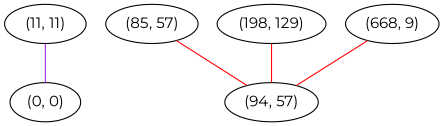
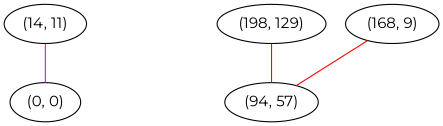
(45, 24) -> (45, 24)
(152, 24) -> none
(392, 24) -> (392, 24)
